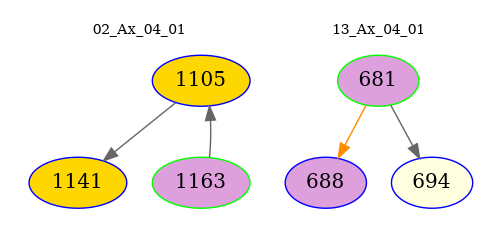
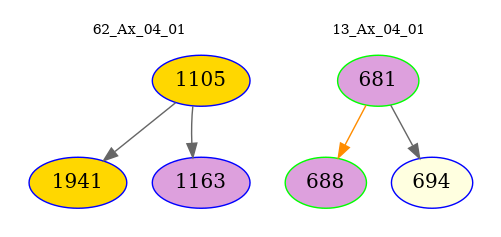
(140, 30) -> (140, 30)
(211, 139) -> (192, 125)
(78, 183) -> (78, 183)
(201, 183) -> (201, 183)
(326, 183) -> (326, 183)
